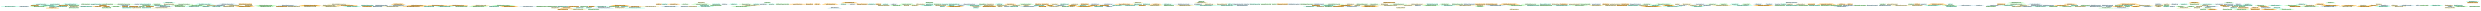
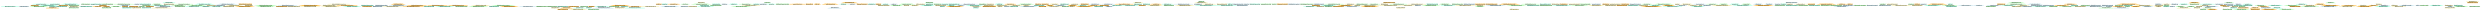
(2473, 1) -> (2473, 1)
